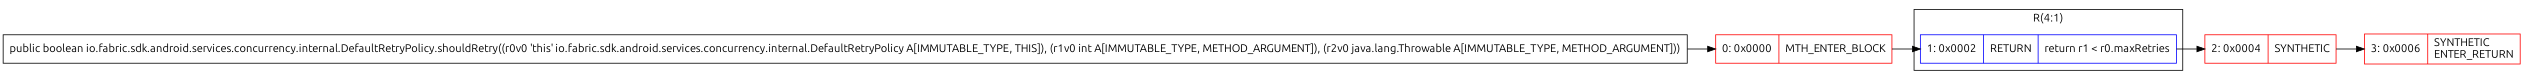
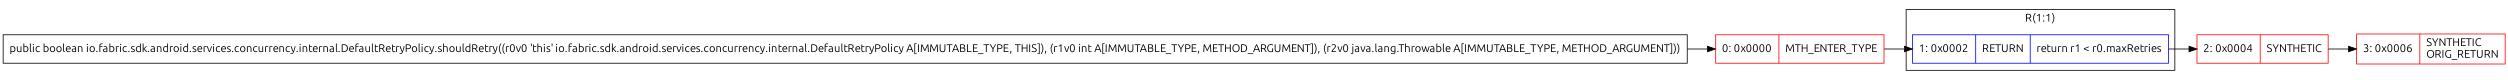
(2048, 19) -> (2040, 19)
(1835, 49) -> (1831, 49)
(2474, 55) -> (2463, 55)
